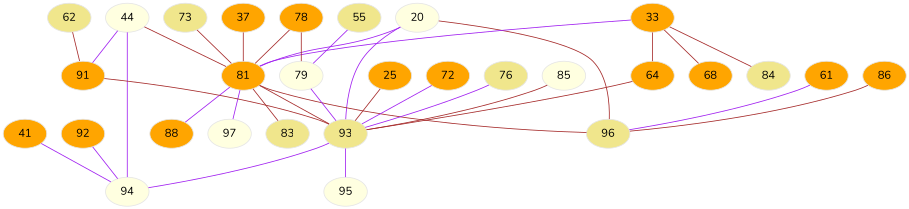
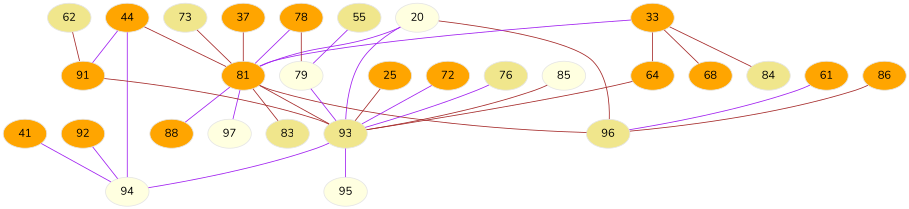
(127, 18) -> (127, 18)
(272, 47) -> (272, 47)
